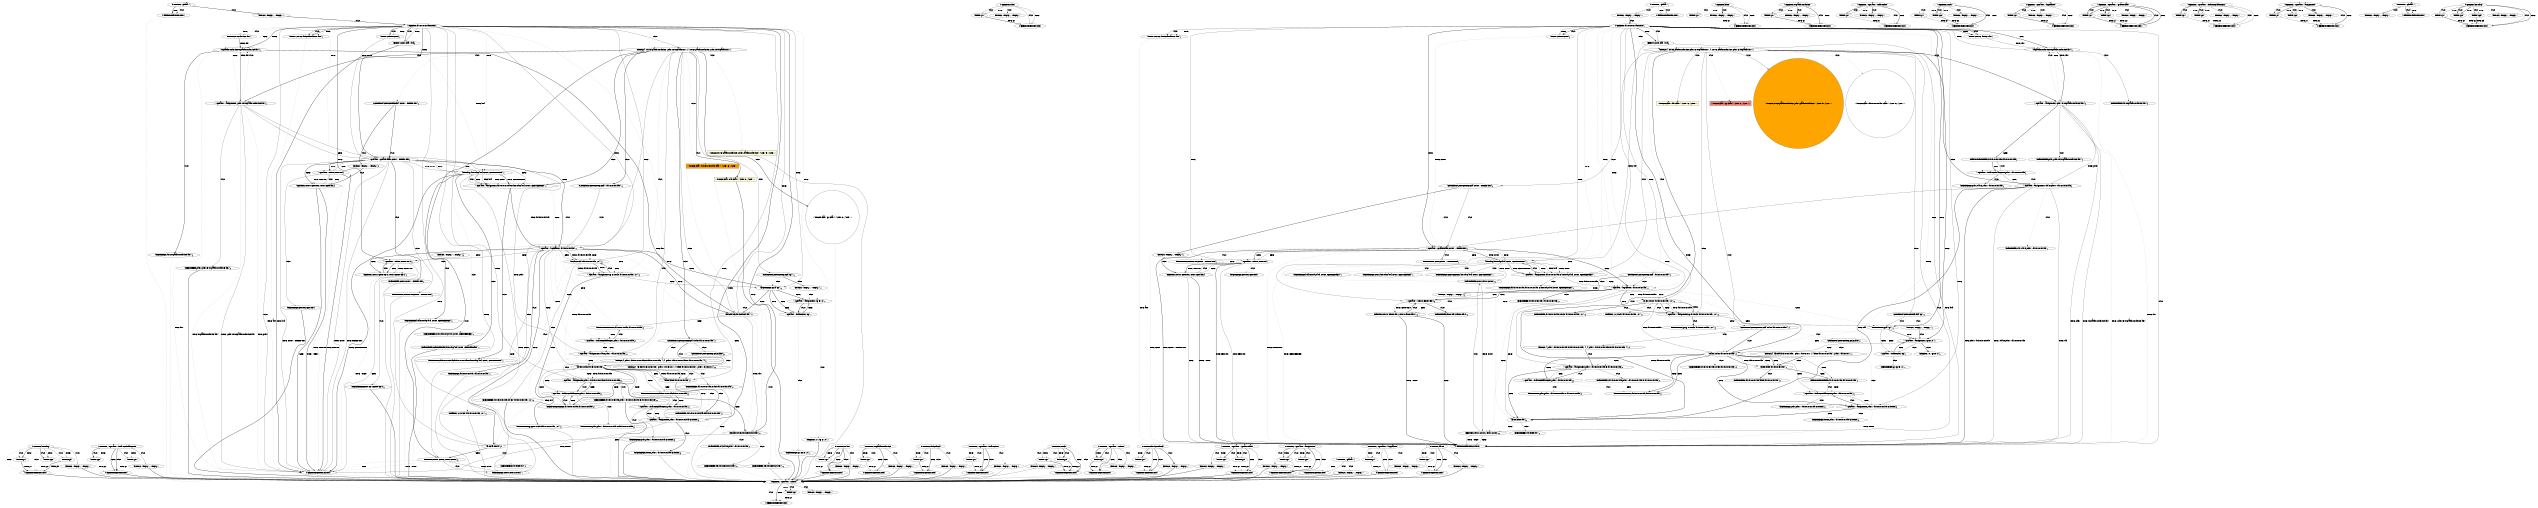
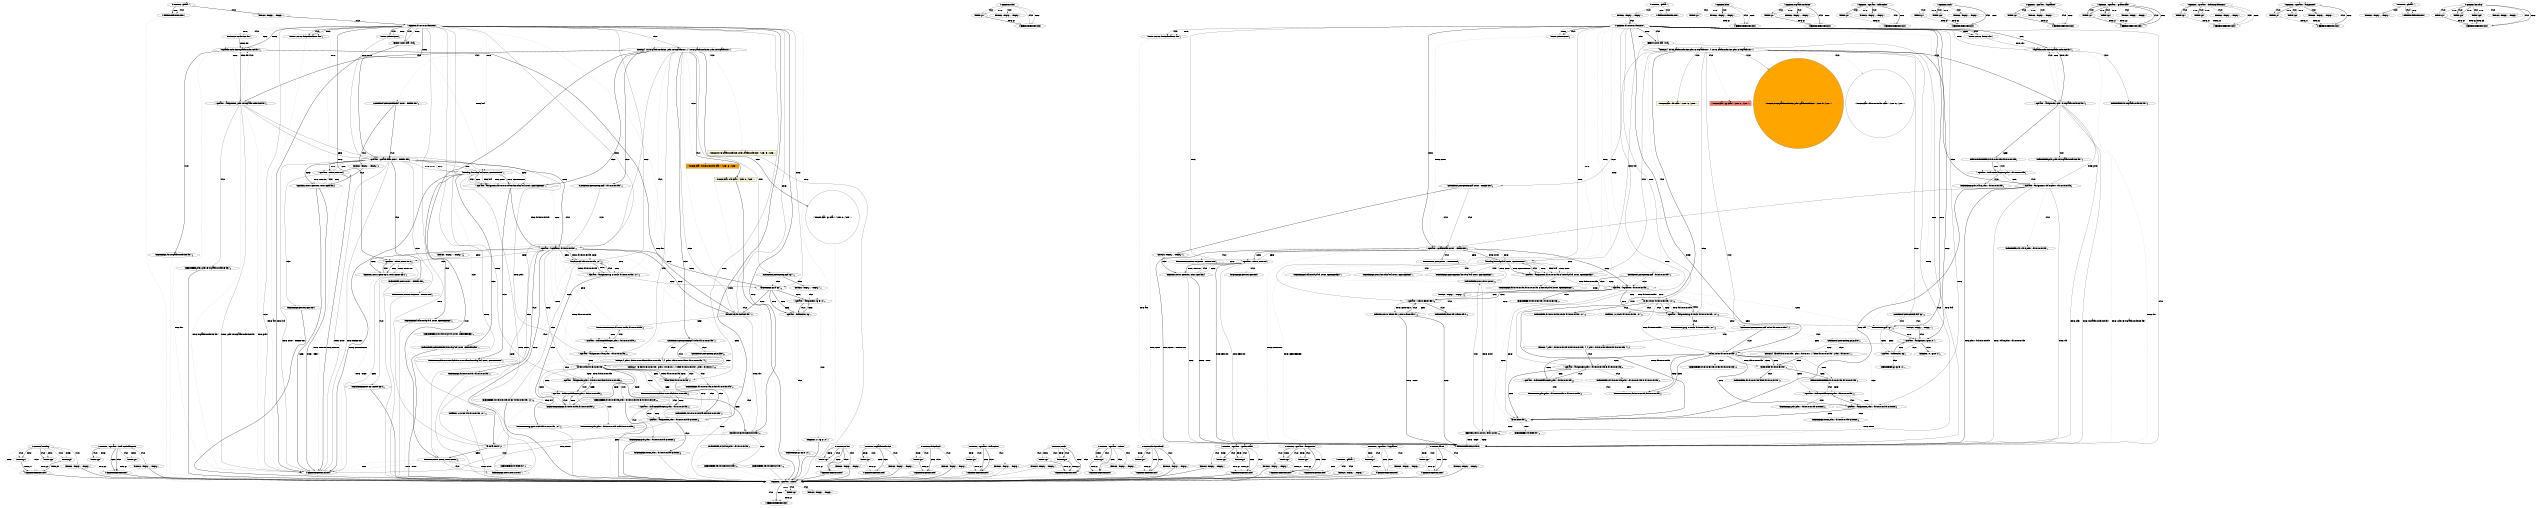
(767, 386) -> none
(738, 440) -> (727, 364)
